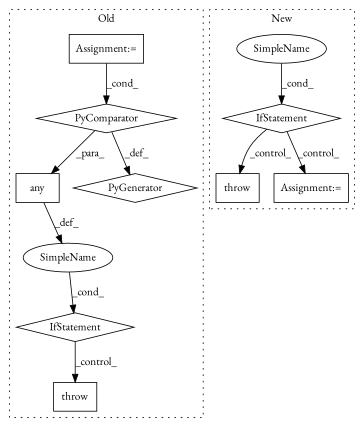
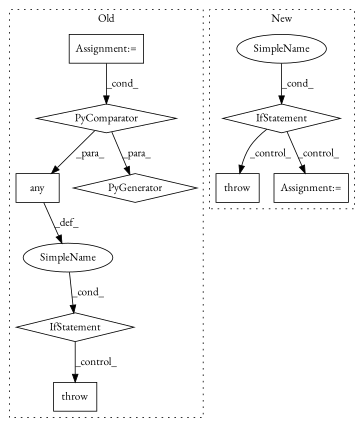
(137, 153) -> (137, 153)
